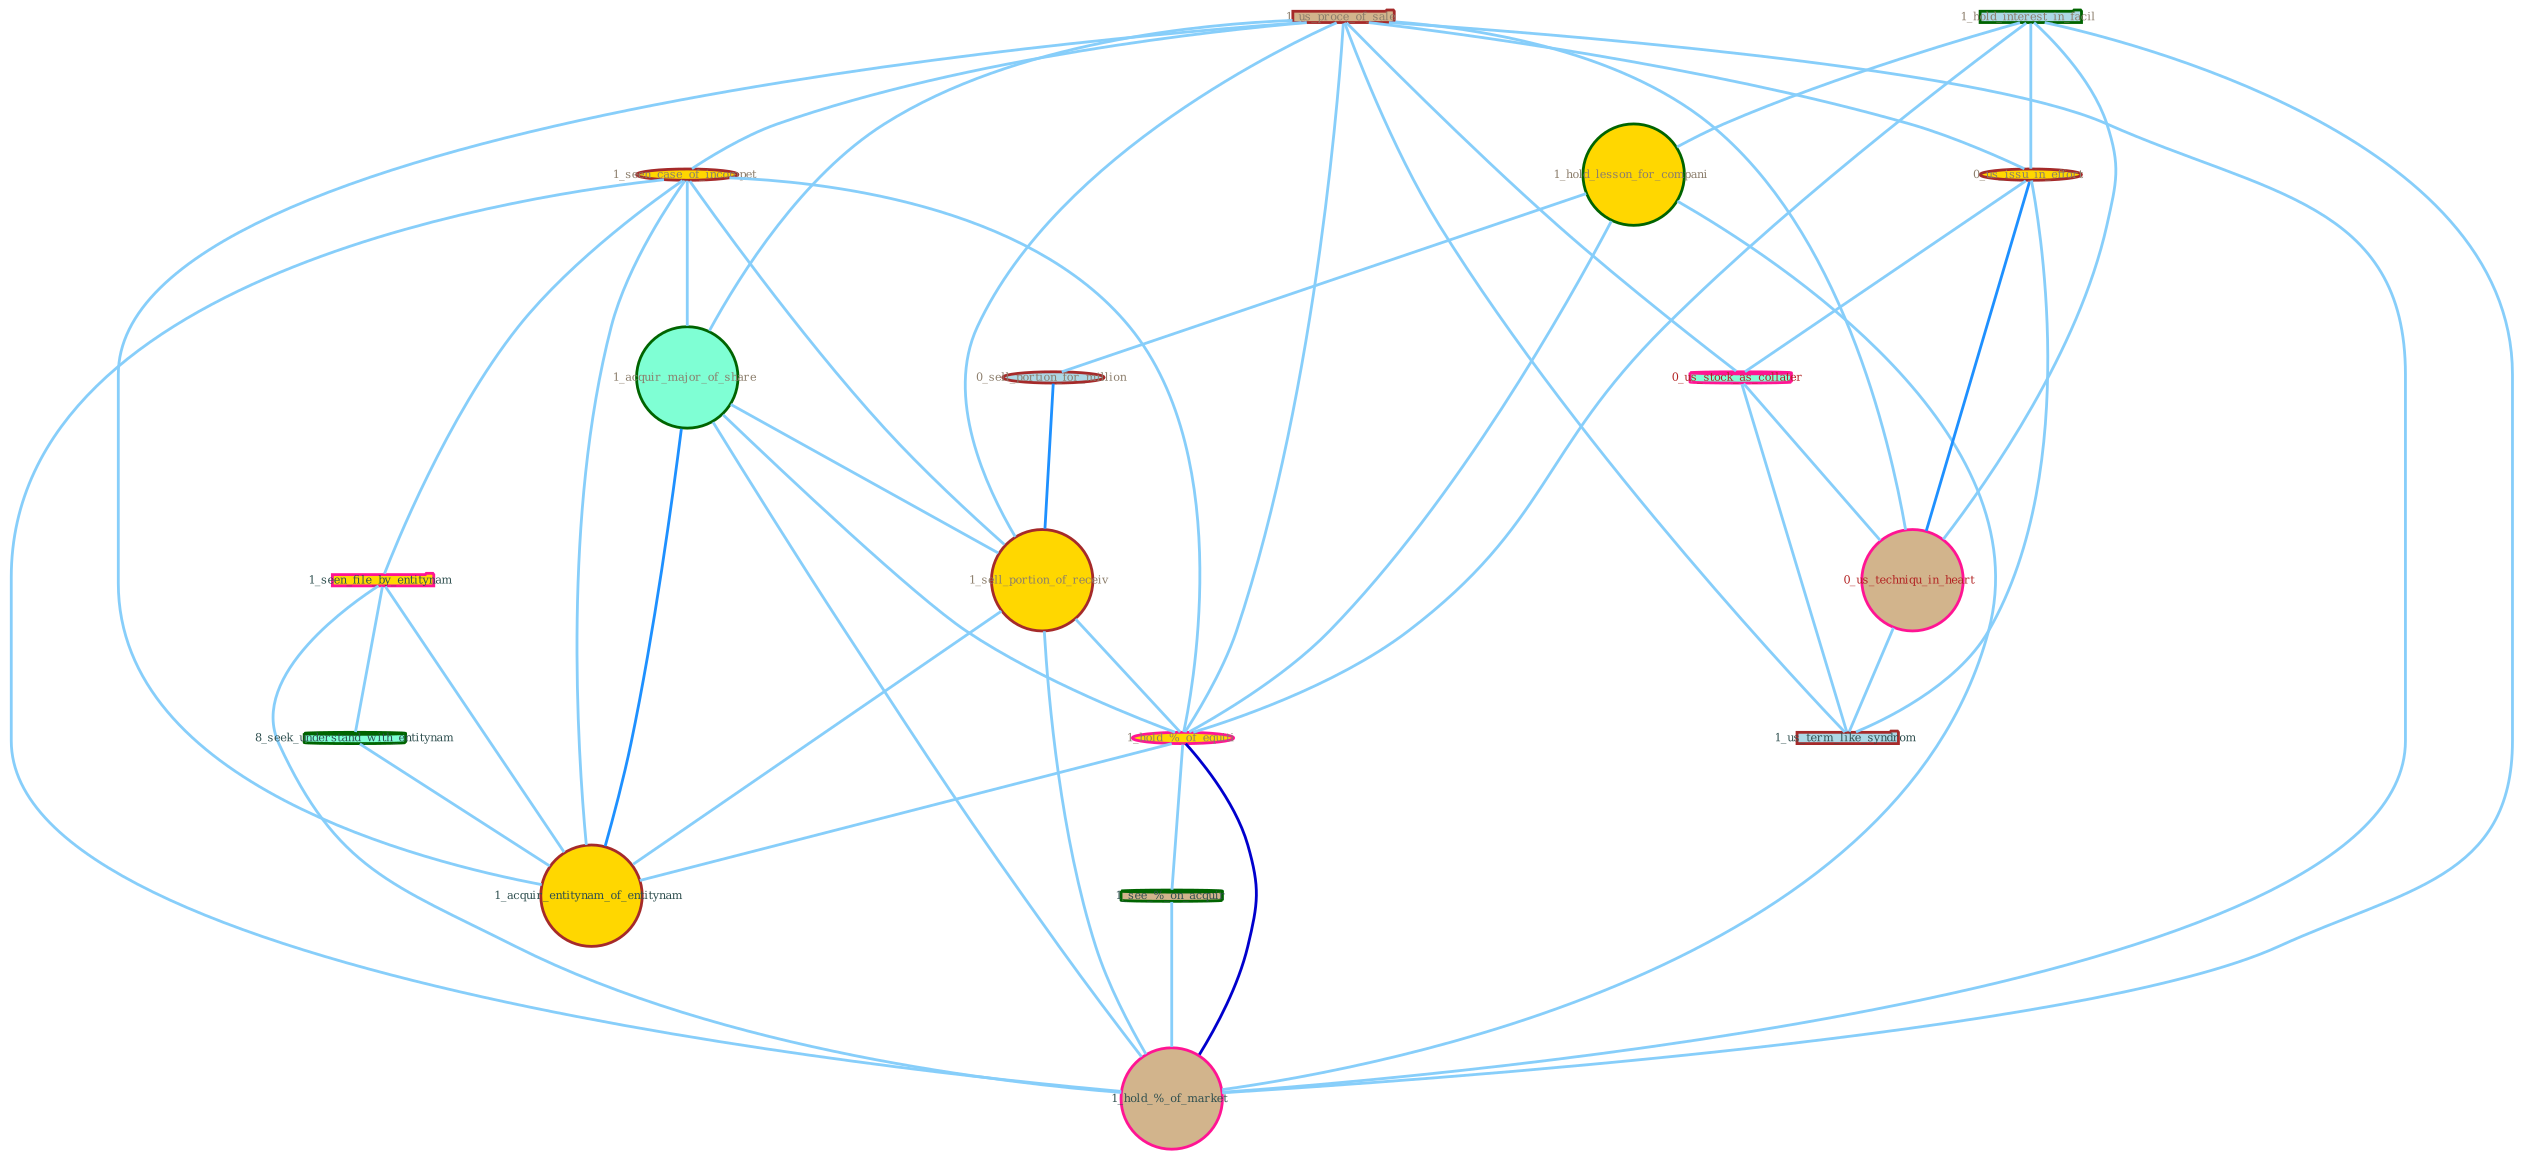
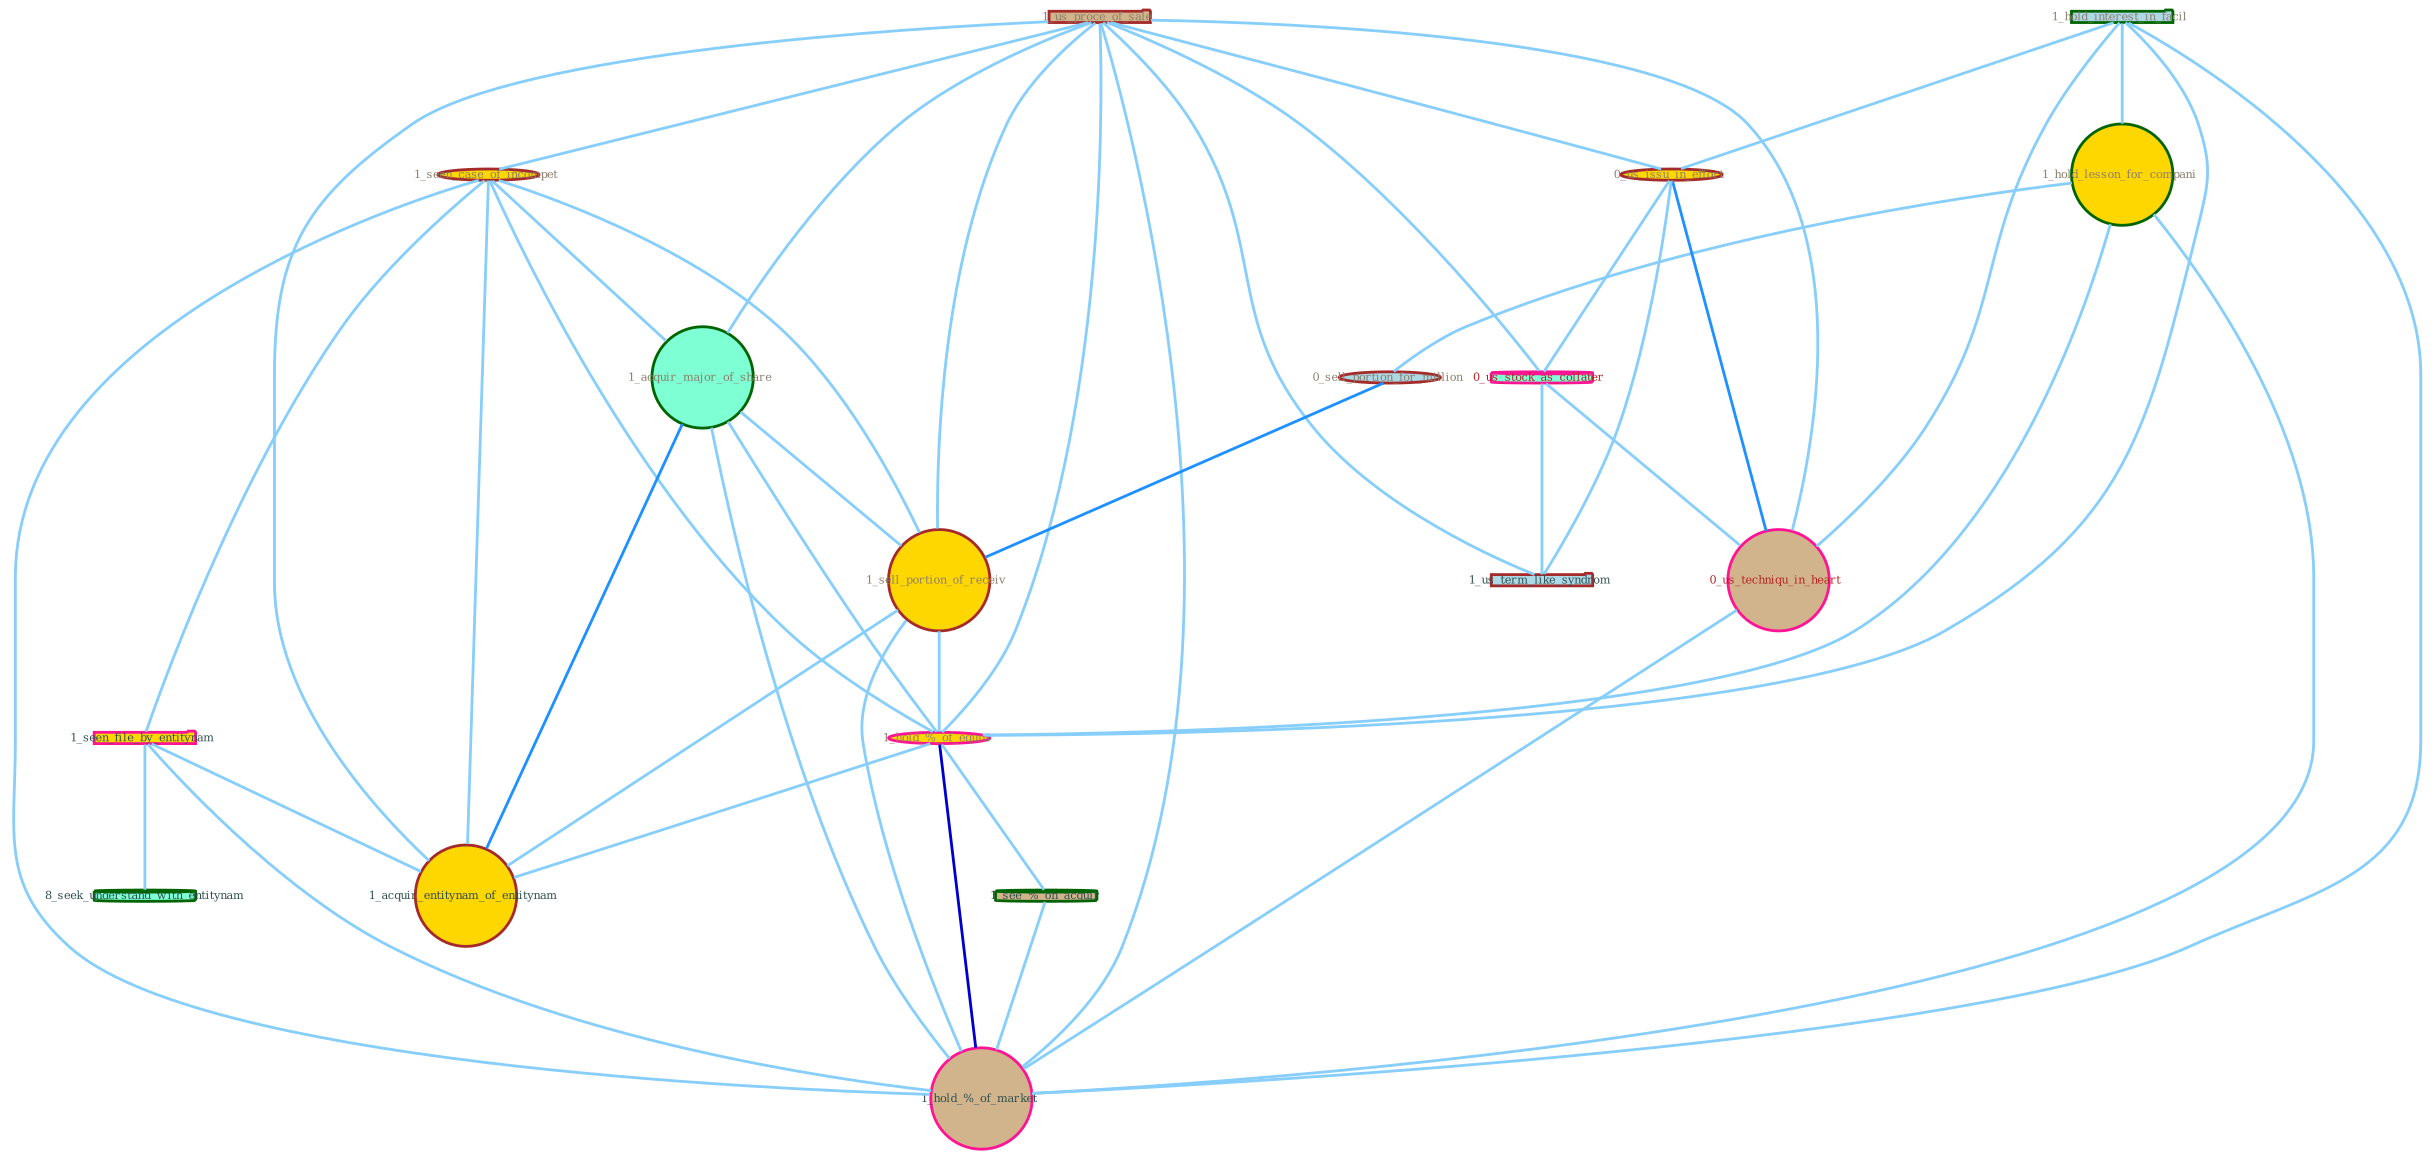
(1871, 680) -> (1381, 840)
(455, 805) -> none
